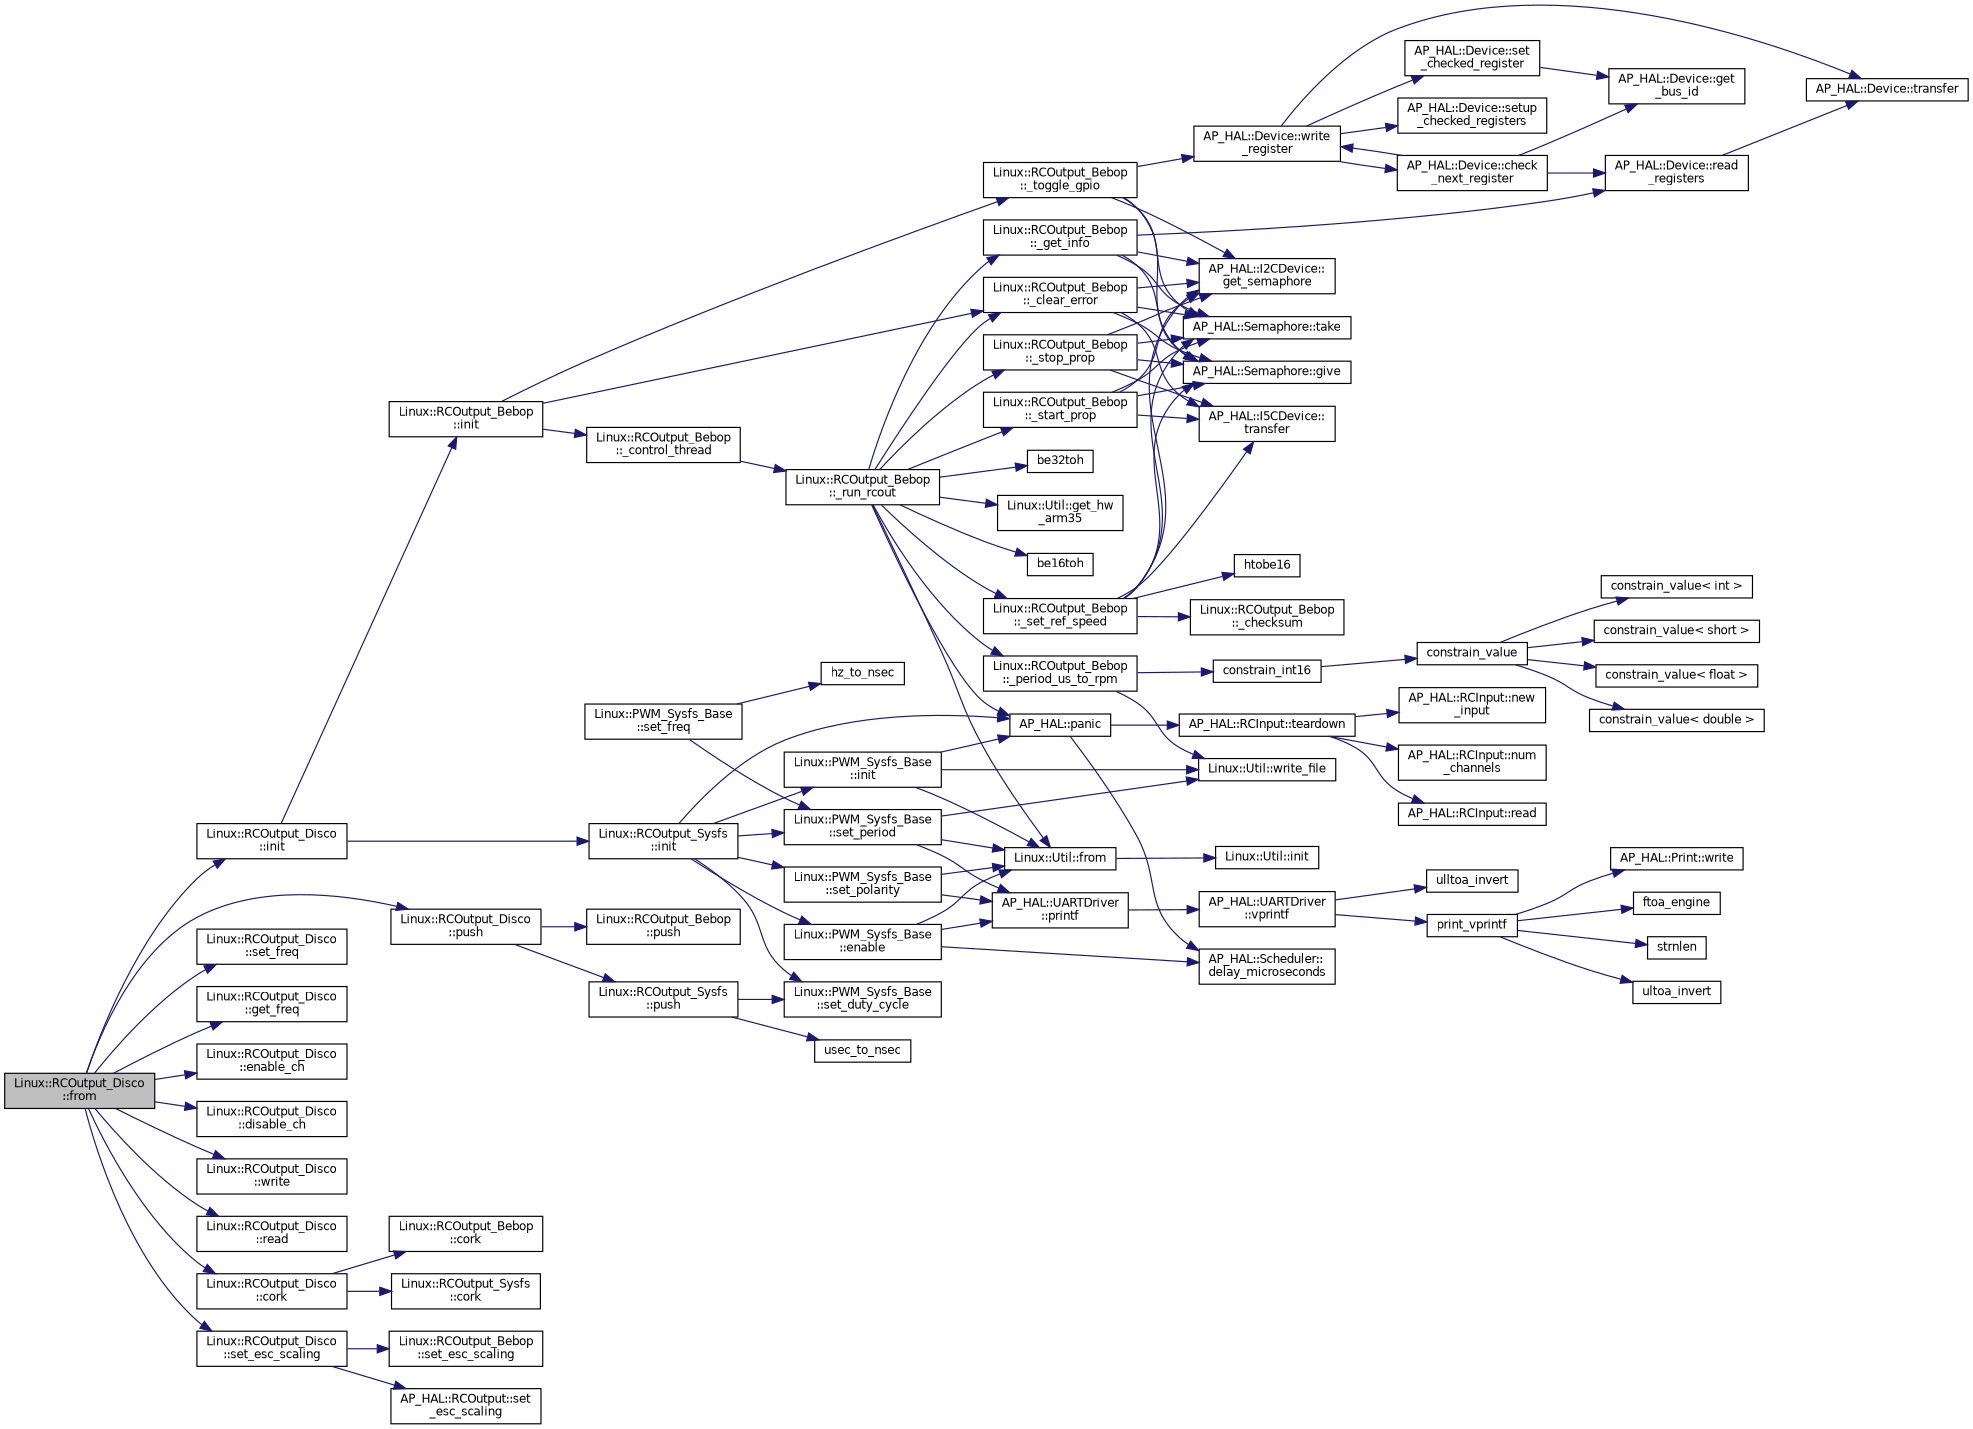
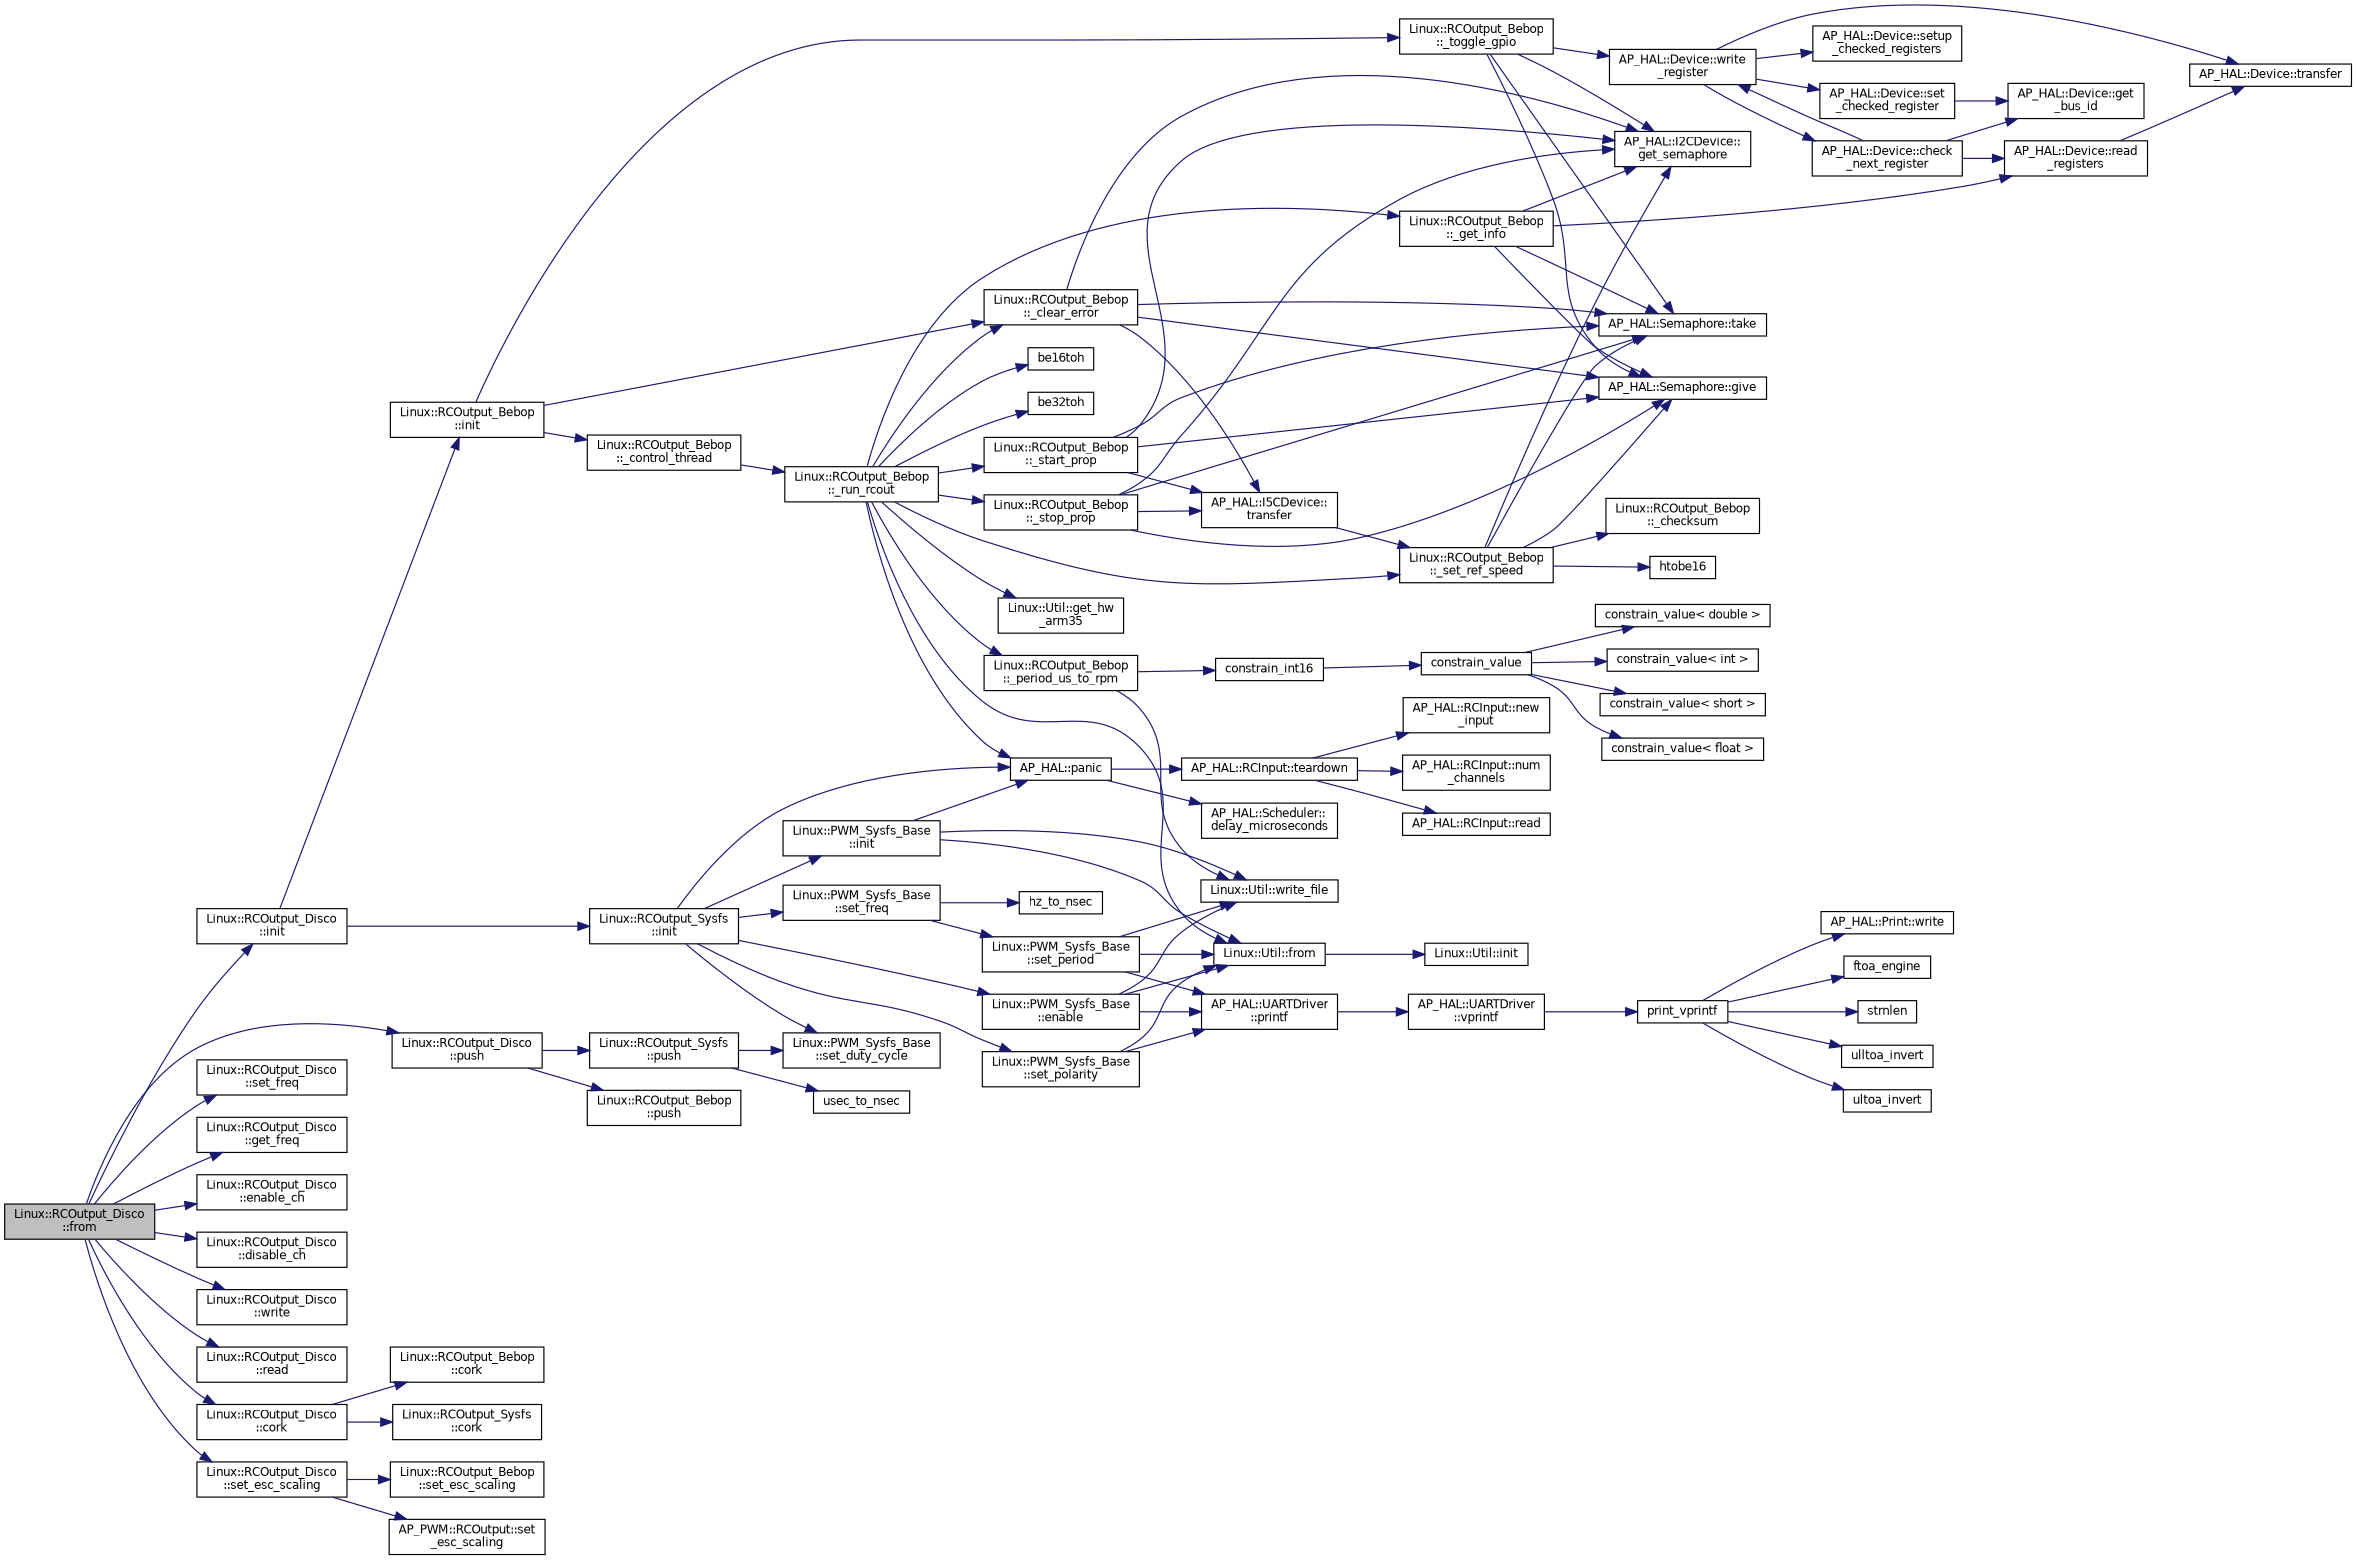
(1188, 531) -> (1381, 540)
(755, 835) -> (755, 915)
(1375, 894) -> (1779, 1033)
(1064, 954) -> (1168, 946)
(466, 1406) -> (467, 1537)
